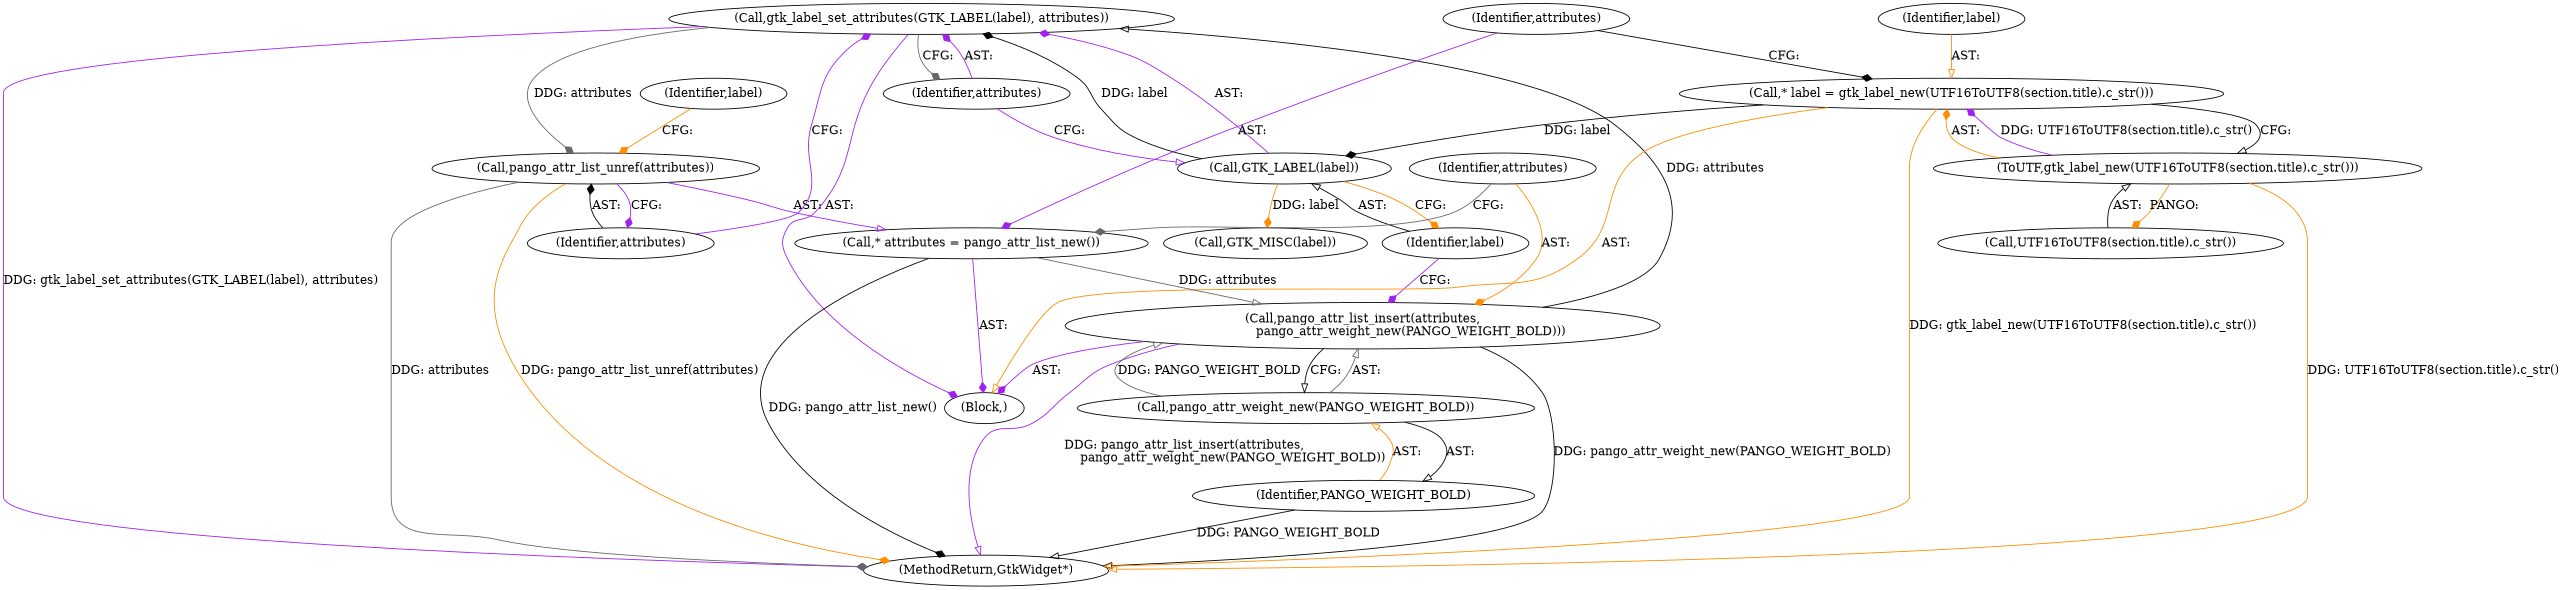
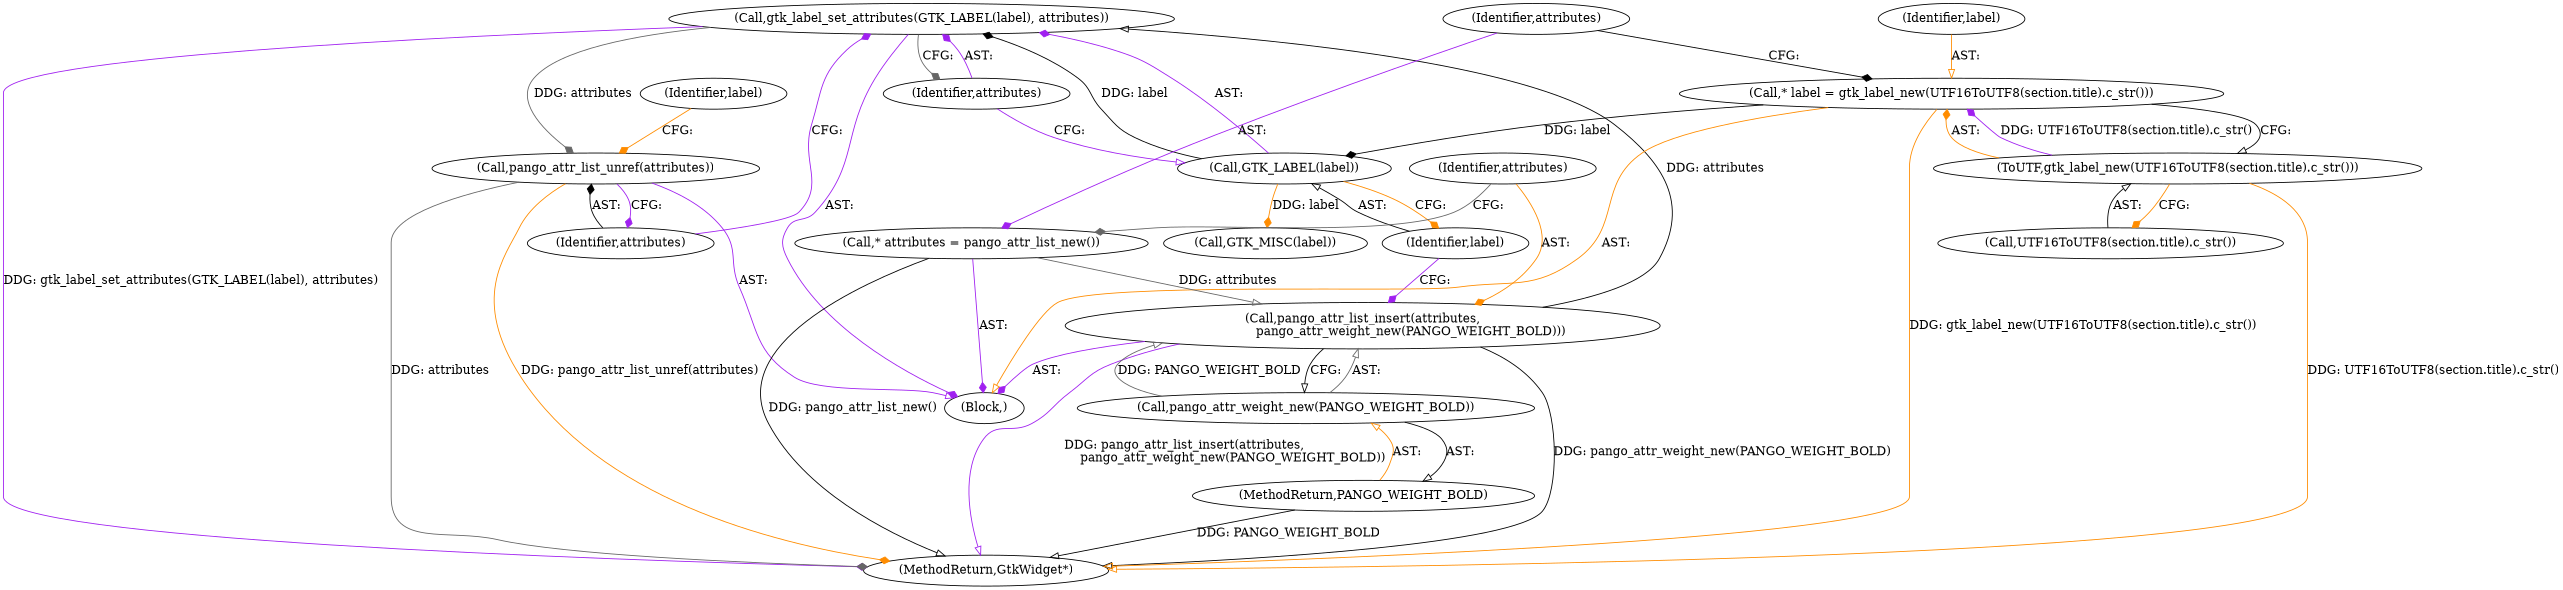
(2176, 206) -> (2176, 206)
(772, 207) -> (760, 341)
(763, 404) -> (763, 404)
(1364, 496) -> (1364, 496)
